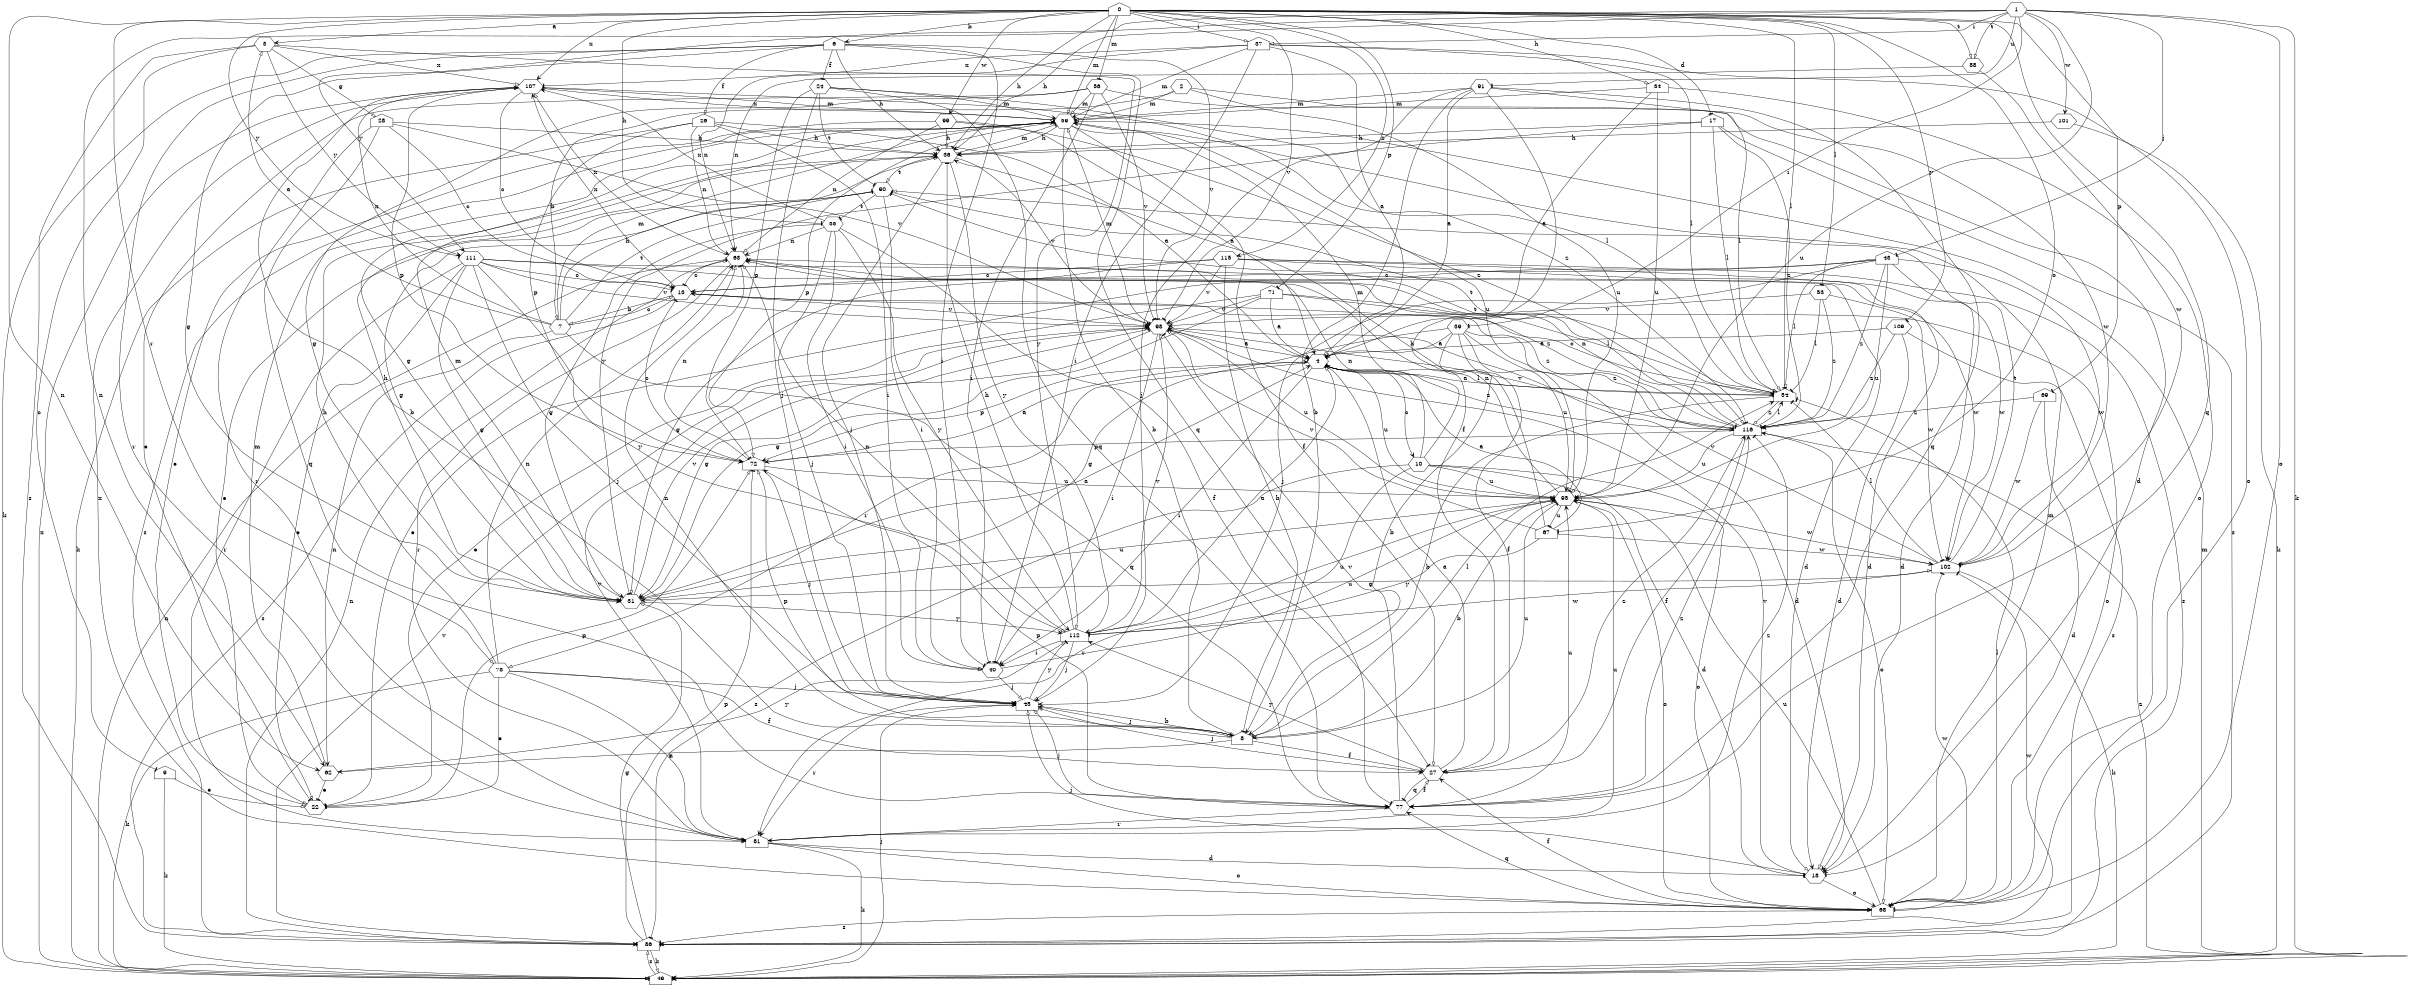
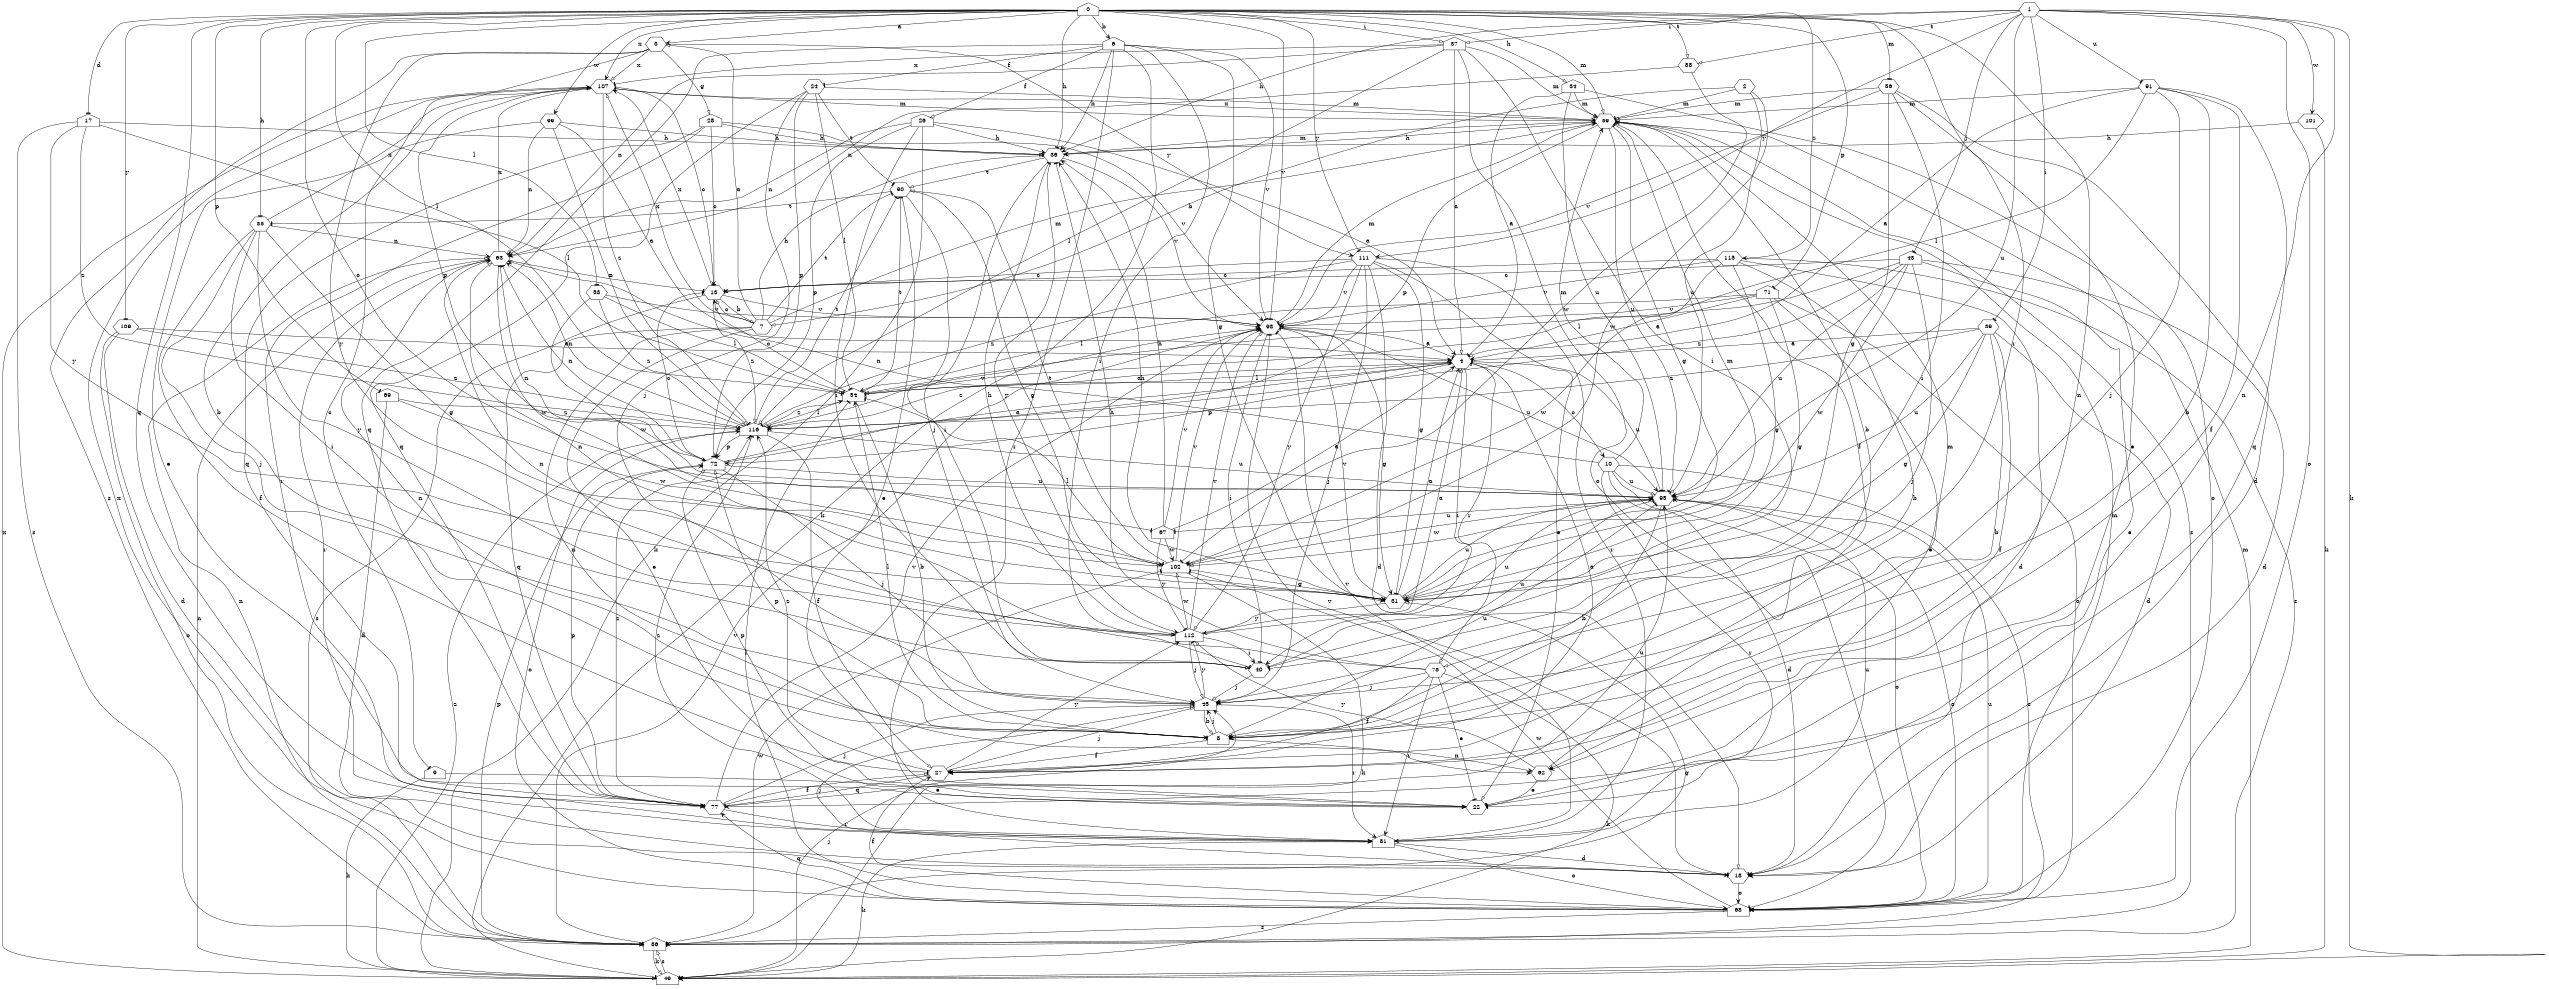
(1626, 68) -> (1113, 216)
(2113, 636) -> (188, 636)
none -> (820, 768)
